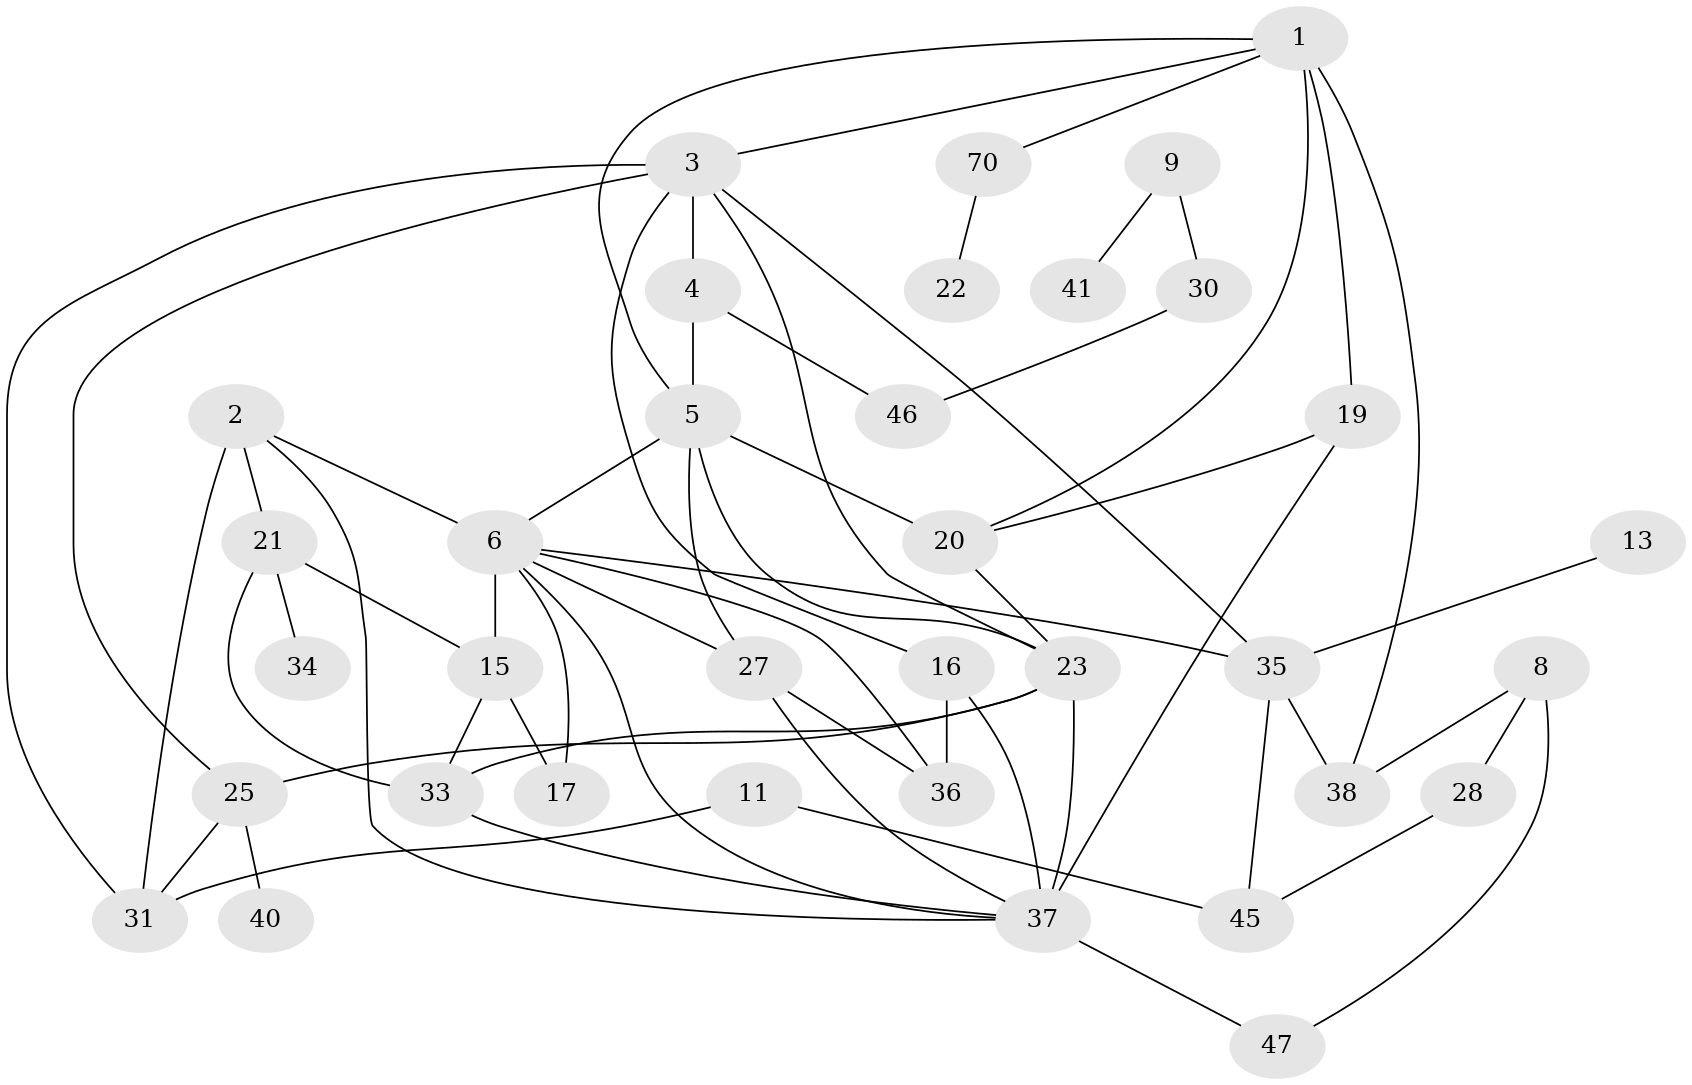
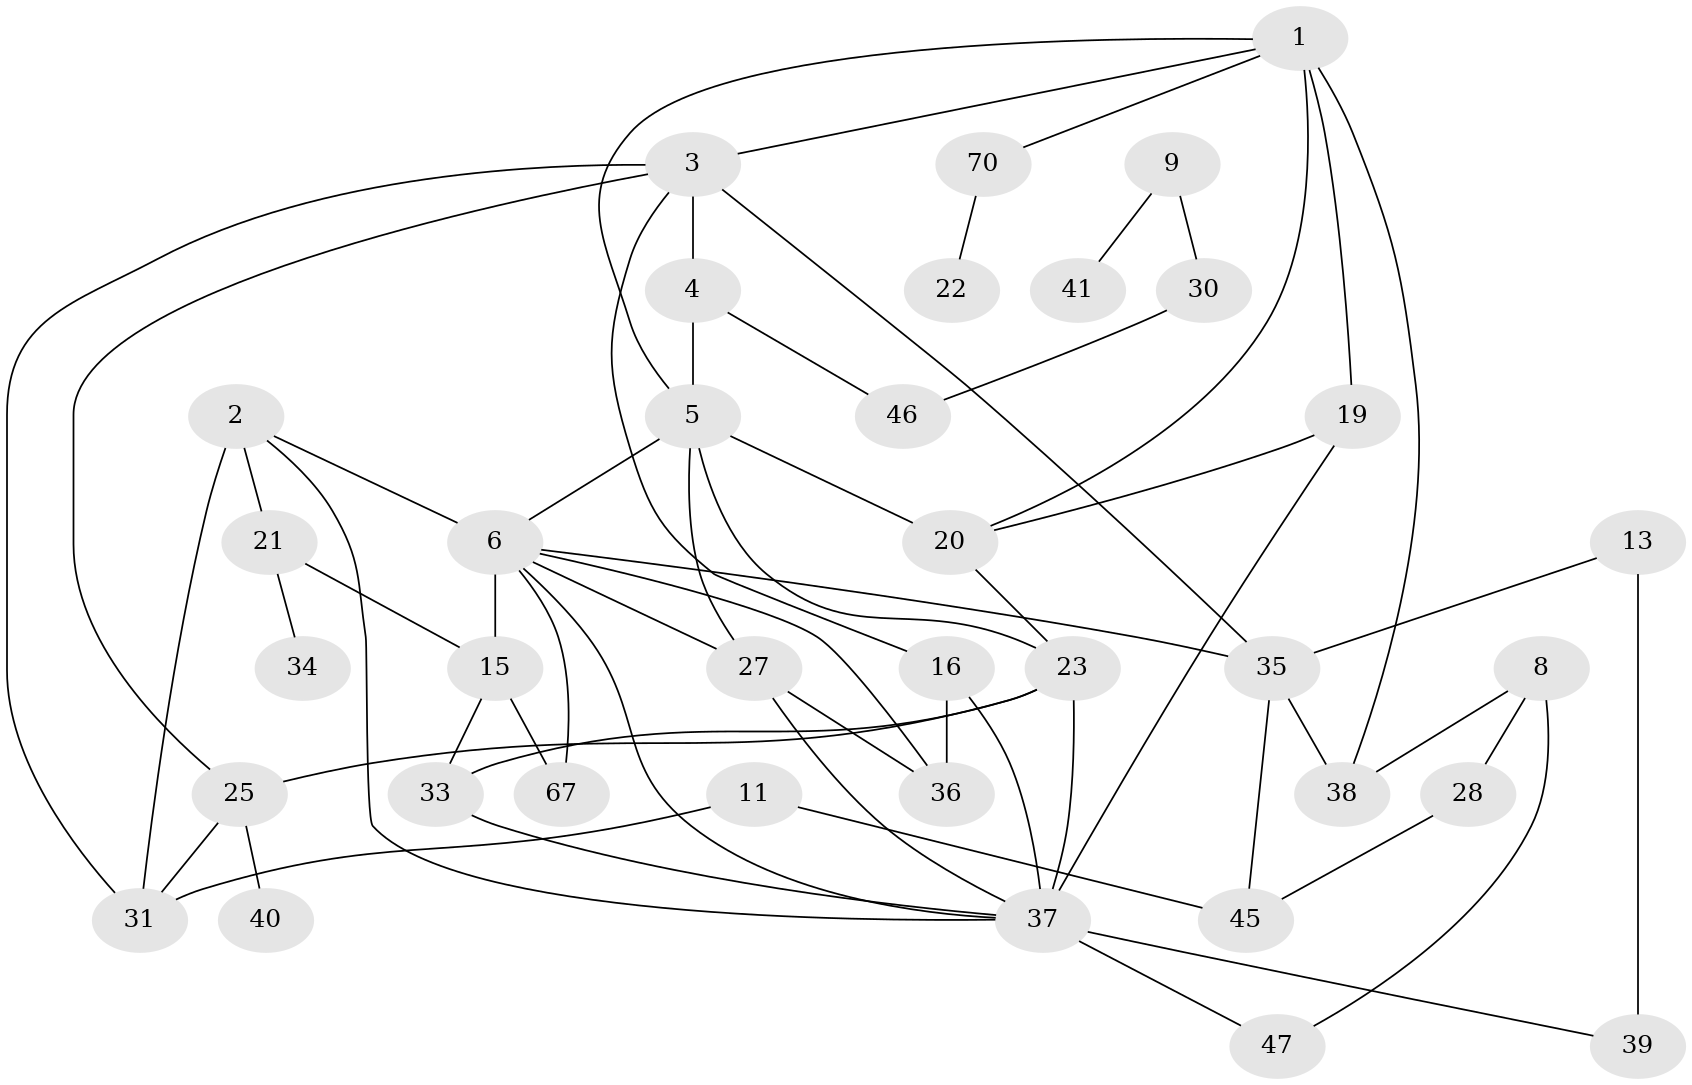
(821, 465) -> none
(253, 717) -> none
(562, 794) -> (562, 794)
none -> (1638, 1046)
